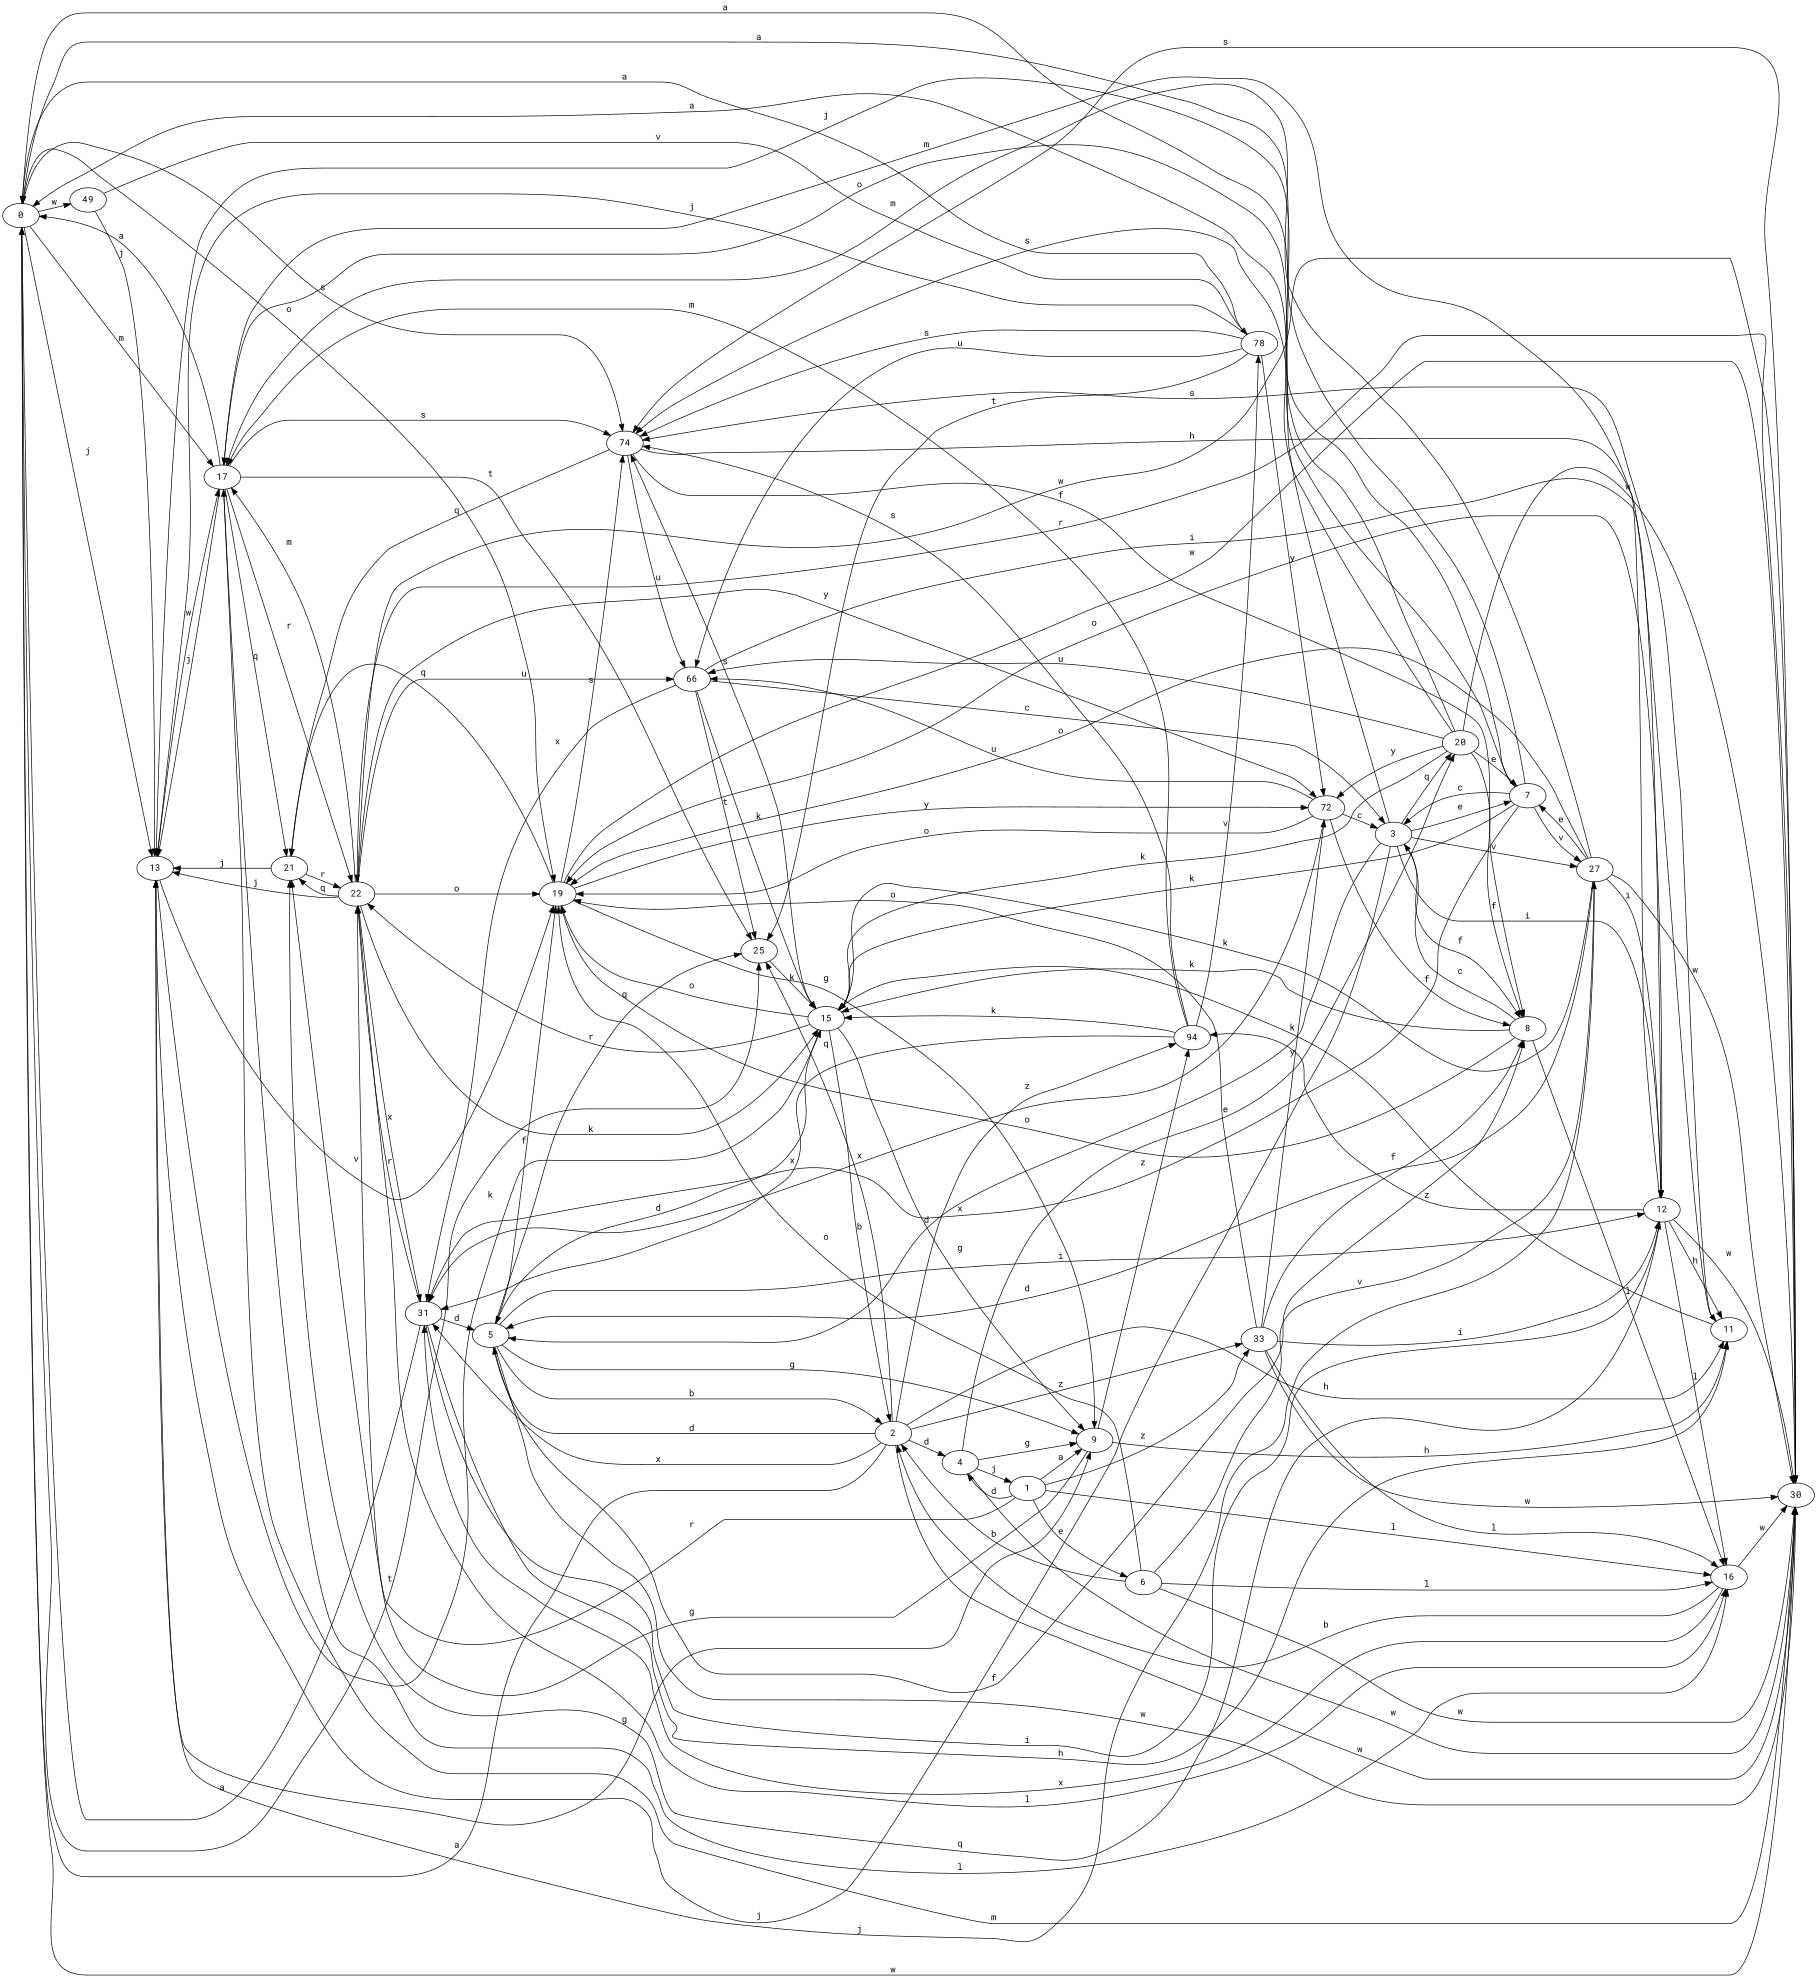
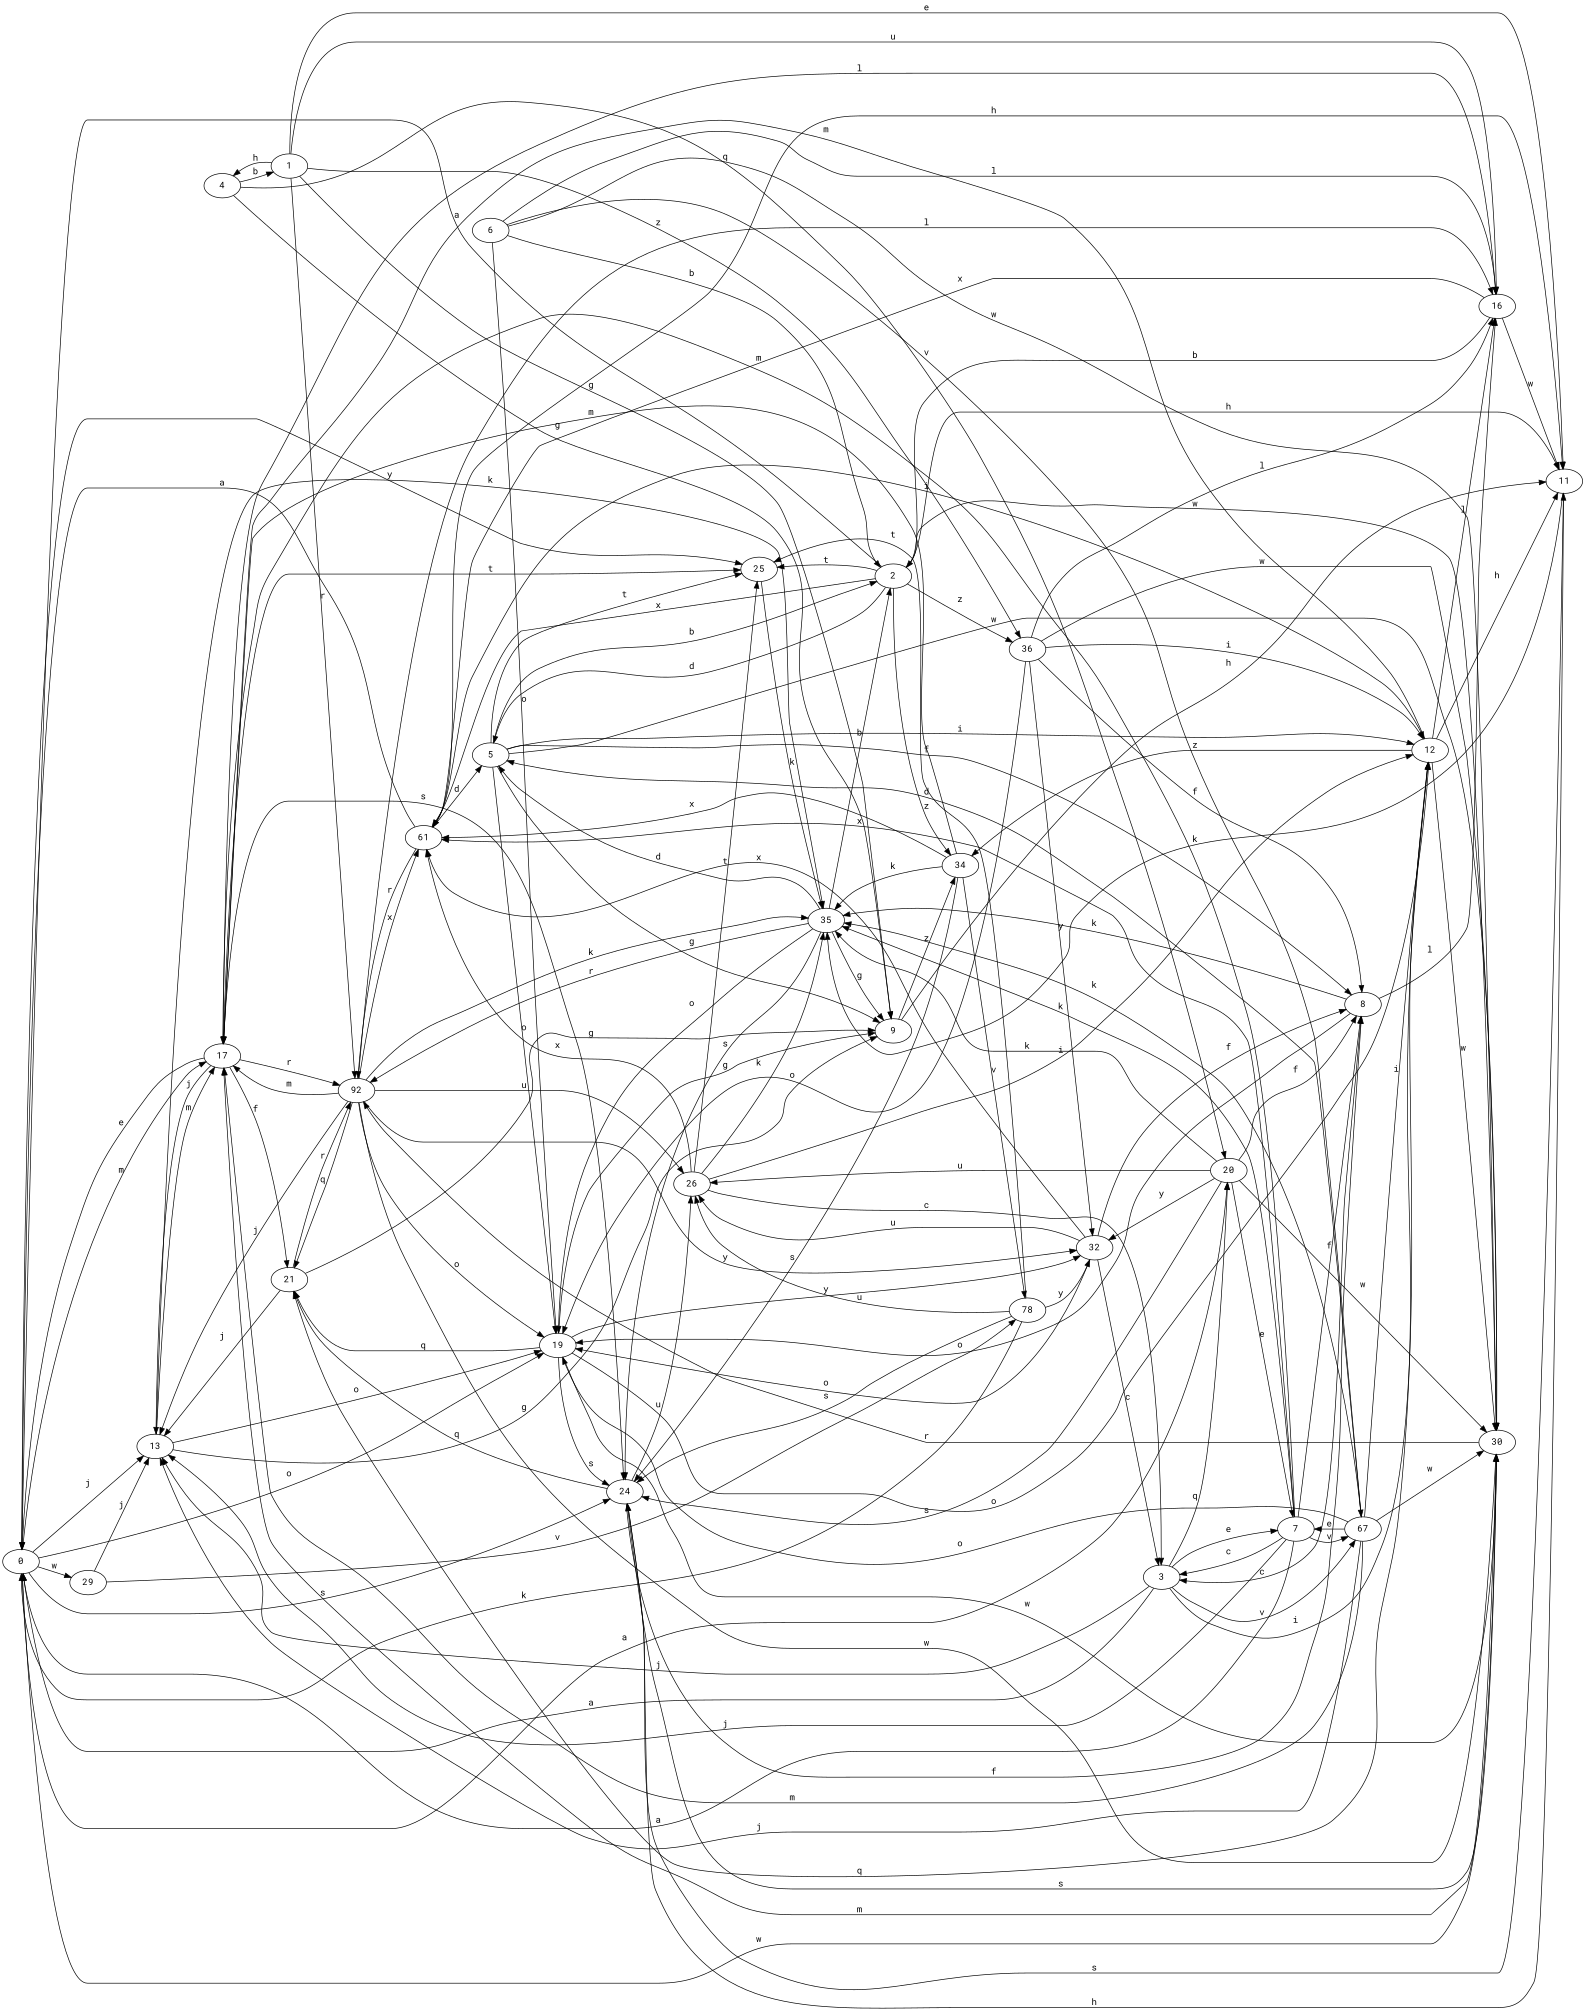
(888, 13) -> (626, 1650)
(625, 77) -> (524, 1596)
(860, 185) -> (759, 358)
(428, 194) -> none
(88, 200) -> (88, 1583)
(122, 236) -> (122, 1123)
(625, 443) -> (625, 1492)
(1393, 532) -> (1135, 1374)
(189, 613) -> (189, 1108)
(256, 656) -> (256, 1109)
(692, 679) -> (692, 1184)
(1326, 808) -> (1095, 1248)
(1595, 870) -> (1363, 1529)
(357, 894) -> (357, 1091)
(1432, 940) -> (1327, 1283)
(625, 995) -> (625, 595)
(826, 1019) -> (826, 920)
(1192, 1038) -> (960, 866)
(826, 1044) -> (826, 560)
(1226, 1110) -> (726, 157)
(524, 1141) -> (524, 1028)
(357, 1159) -> (357, 1390)
(1000, 1183) -> none
(424, 1314) -> (424, 838)
(1259, 1339) -> (1028, 649)
(924, 1447) -> none
(1061, 1458) -> (591, 385)
(994, 1469) -> (256, 172)
(994, 1491) -> (256, 158)
(1394, 1527) -> (893, 37)
(1760, 1539) -> (1530, 390)
(1069, 1546) -> (1071, 13)
(390, 1579) -> (390, 475)
(405, 1652) -> (530, 1063)
(1438, 1745) -> none
